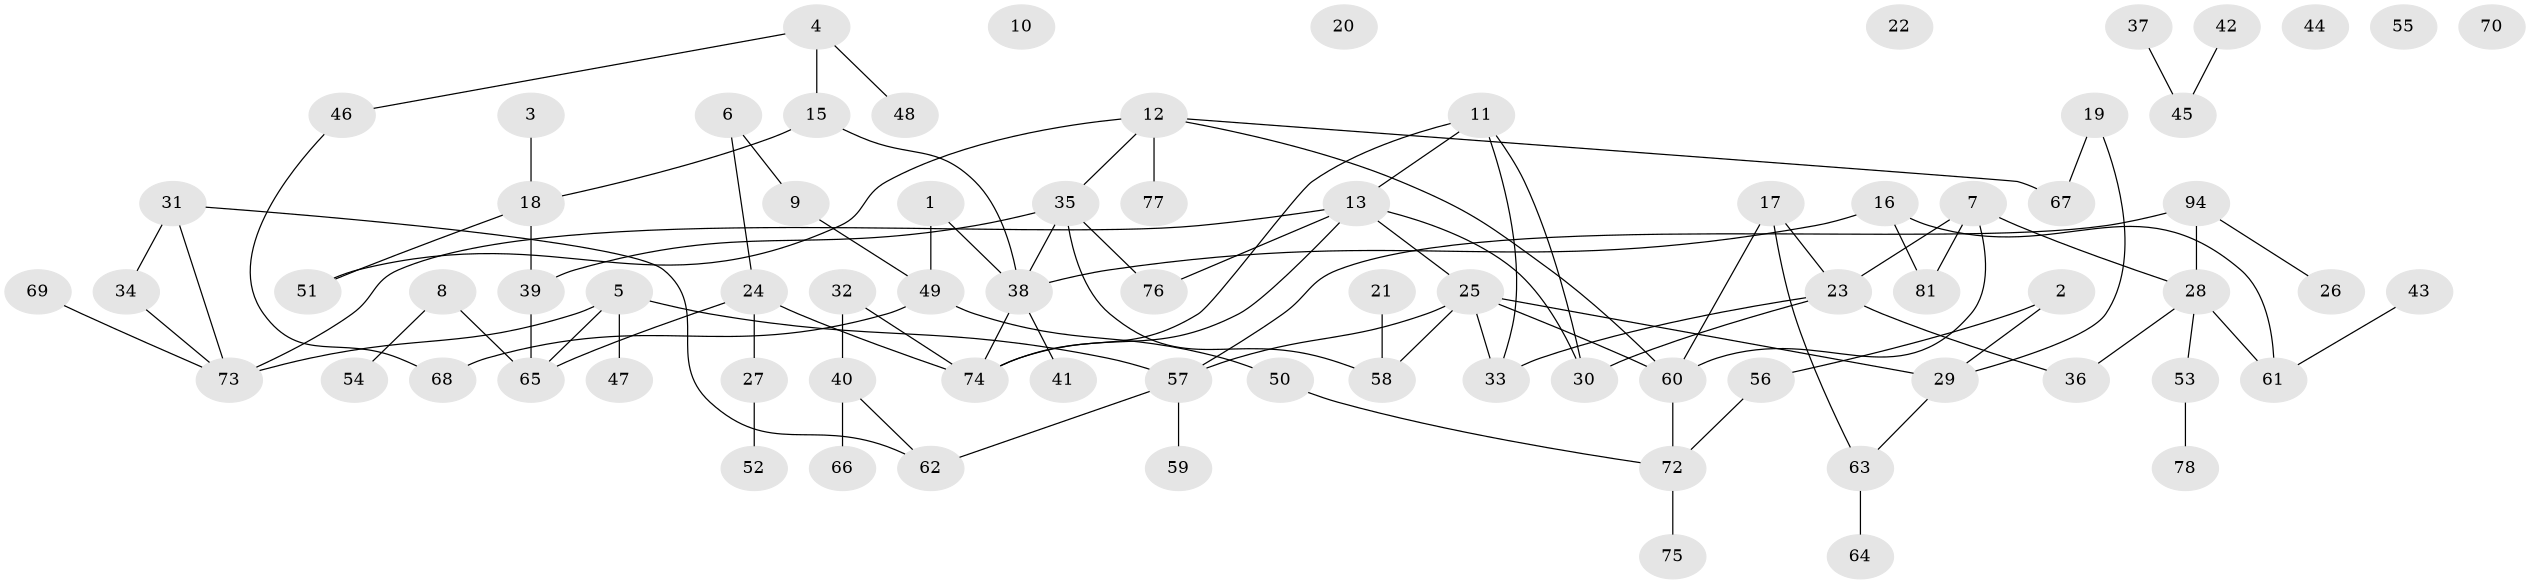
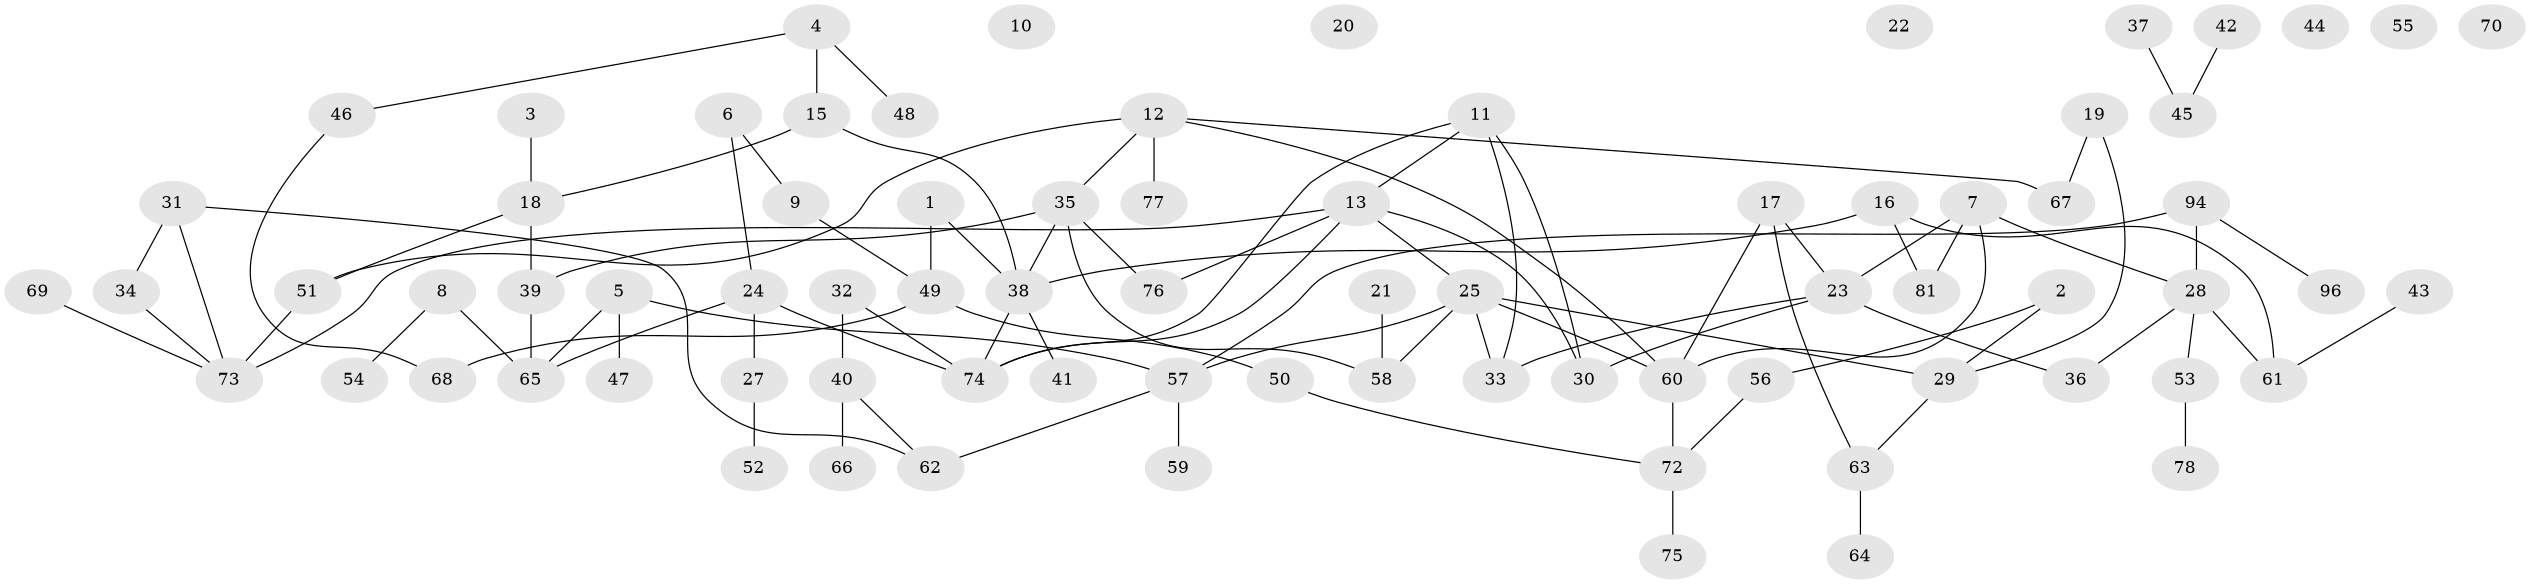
(2331, 292) -> (2331, 292)
(428, 342) -> (269, 336)
